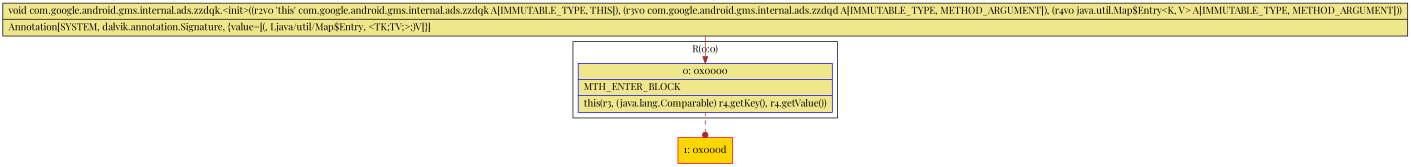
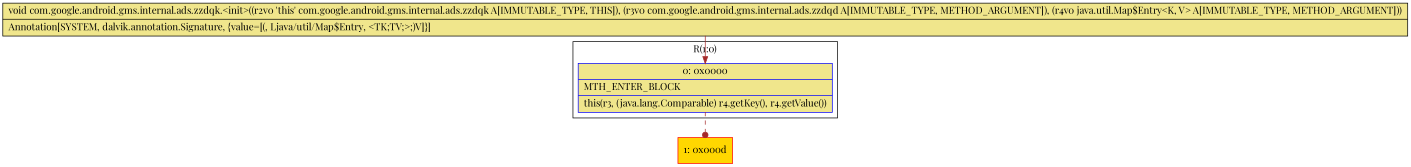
(705, 50) -> (705, 50)
